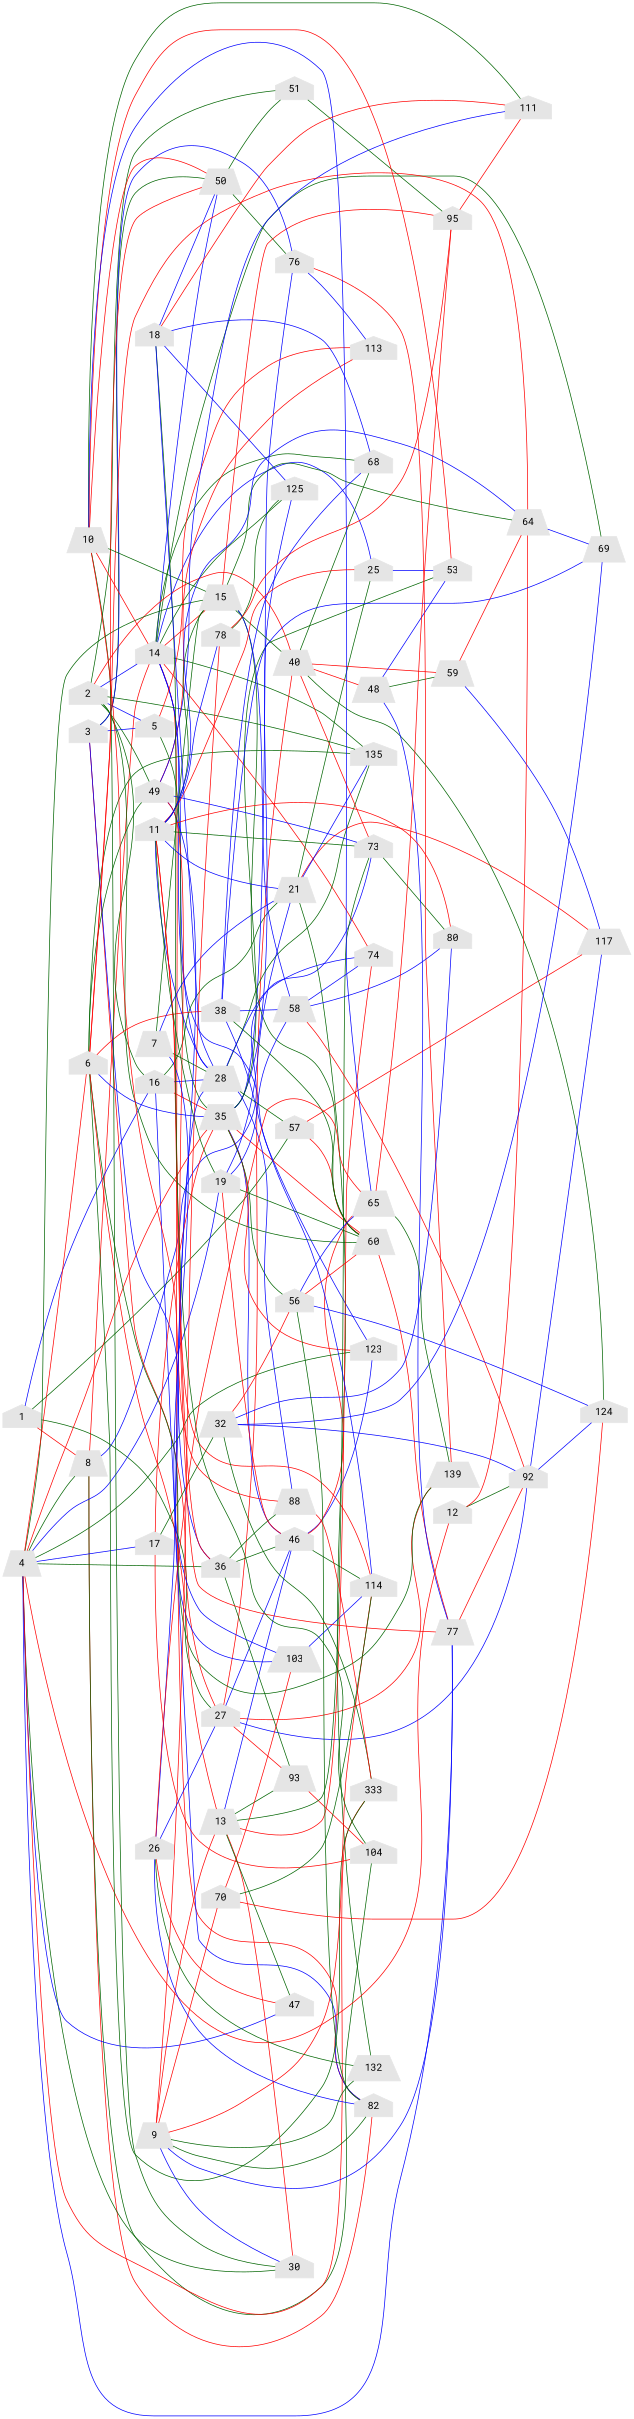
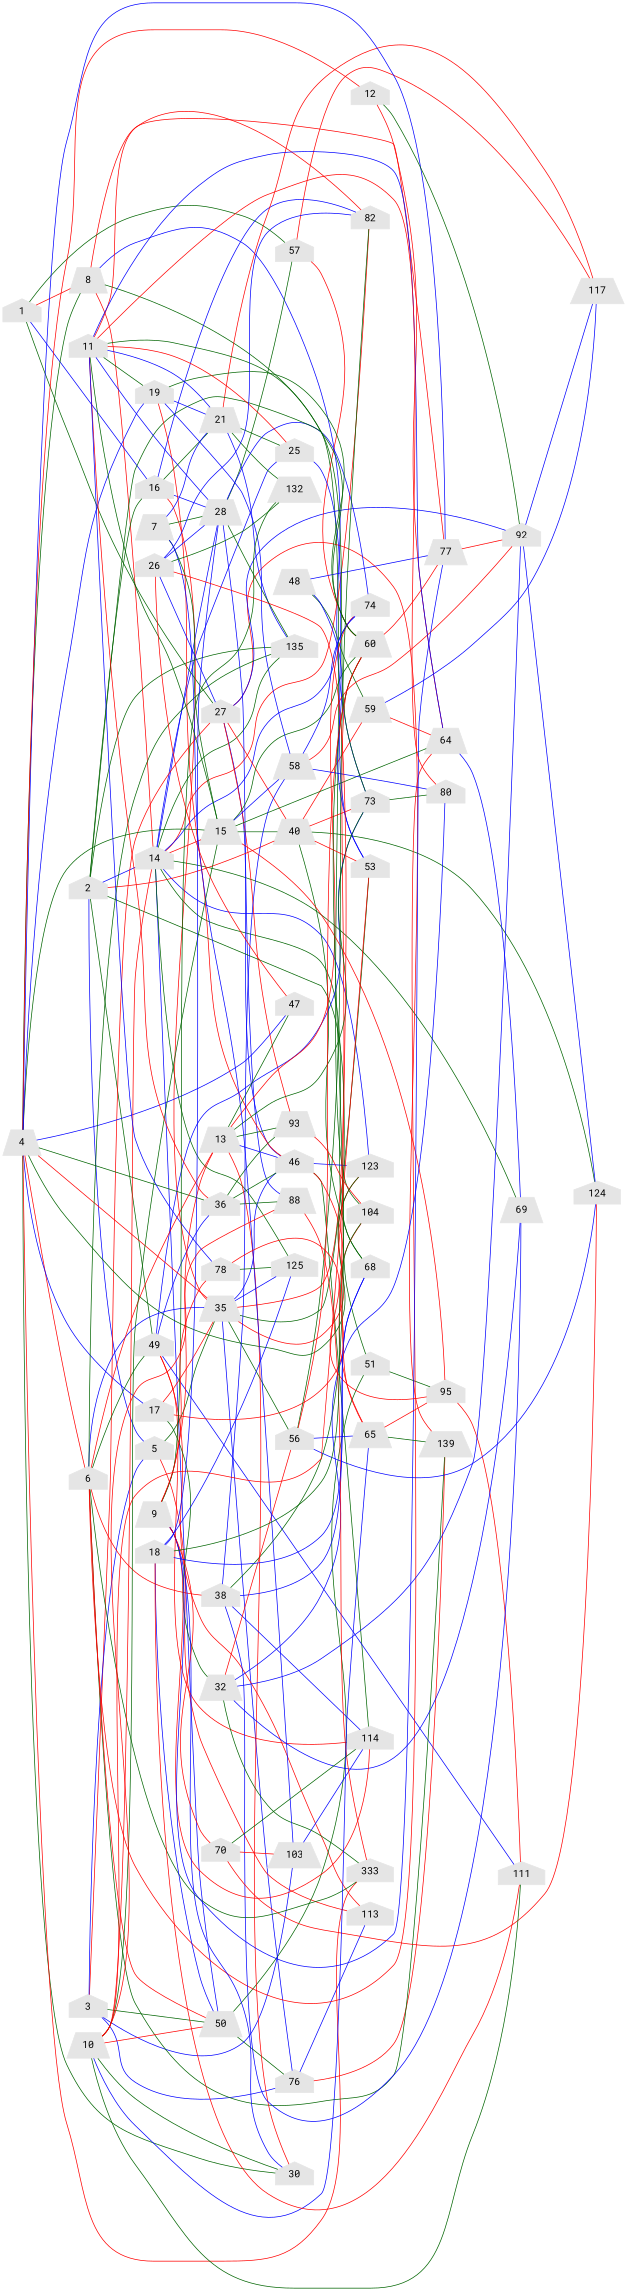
(336, 677) -> (325, 846)
(282, 815) -> (261, 733)
(276, 2168) -> none
